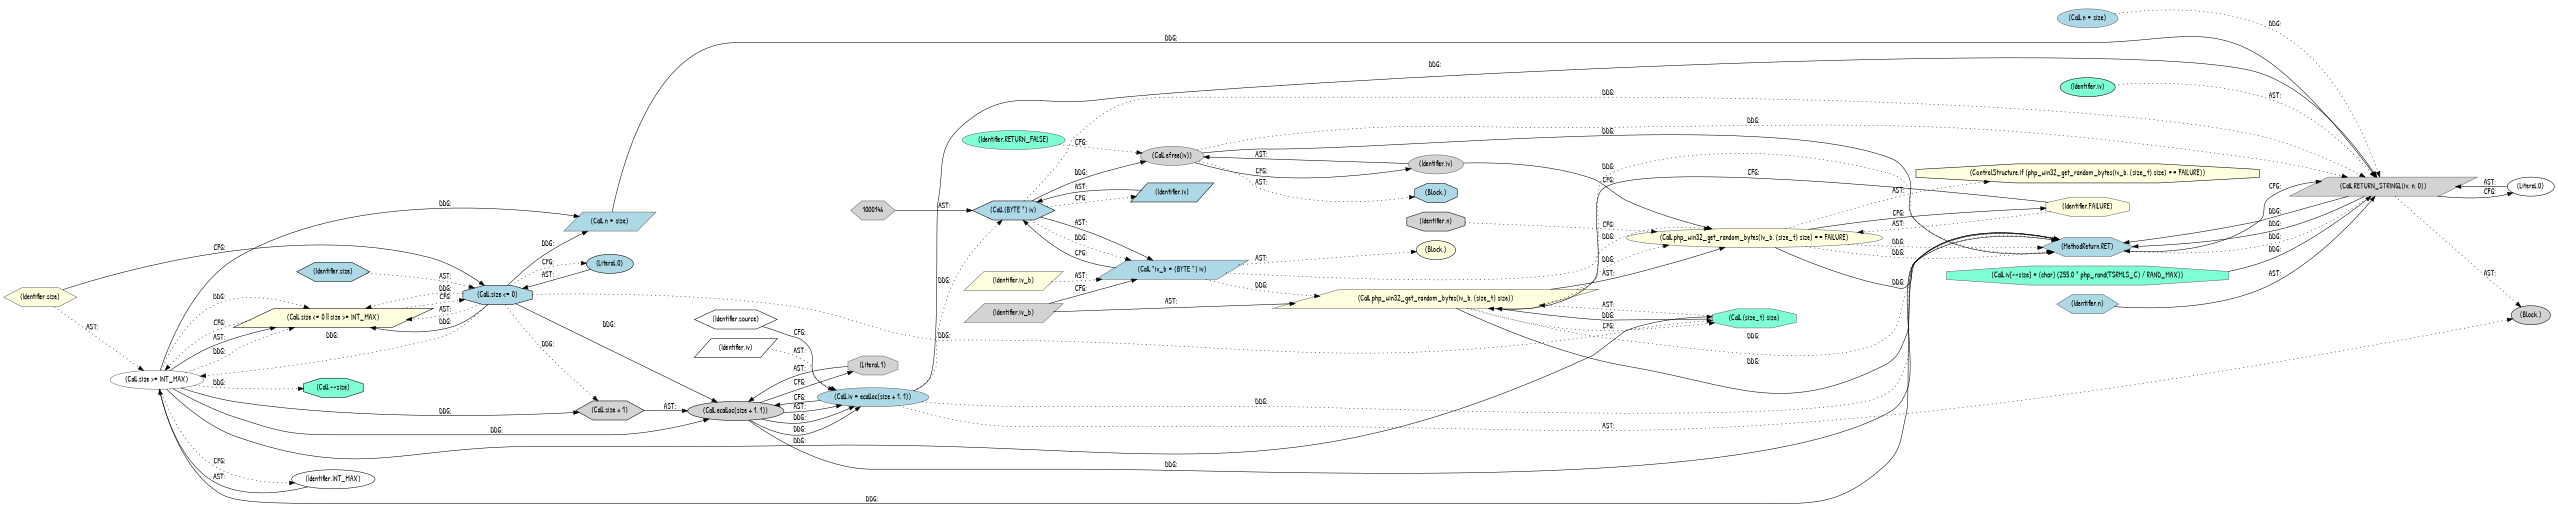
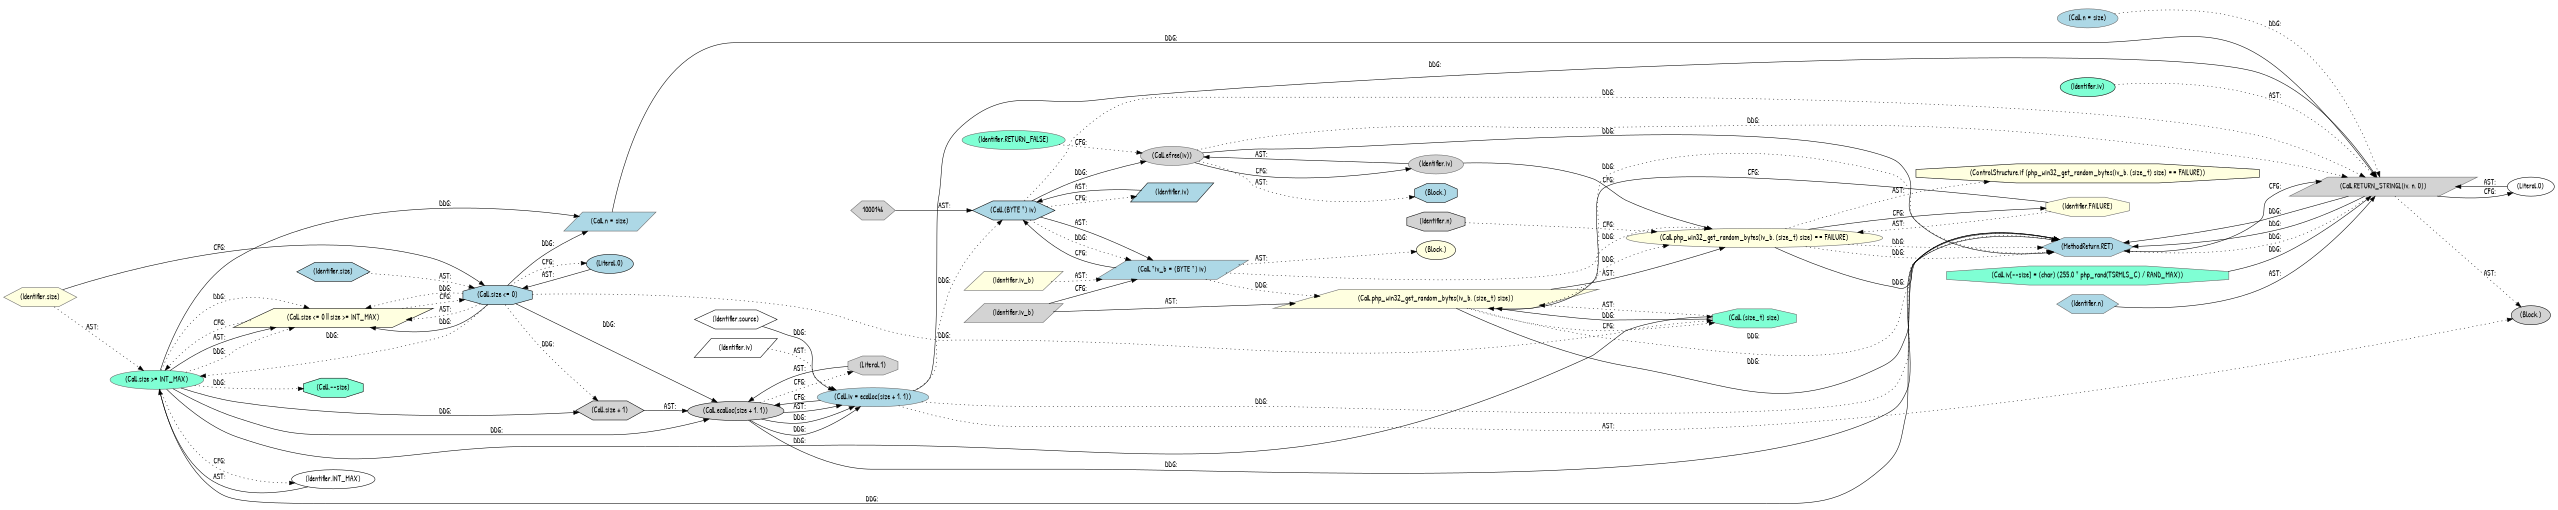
(801, 333) -> (801, 333)
(157, 380) -> (157, 380)
(804, 387) -> (804, 387)
